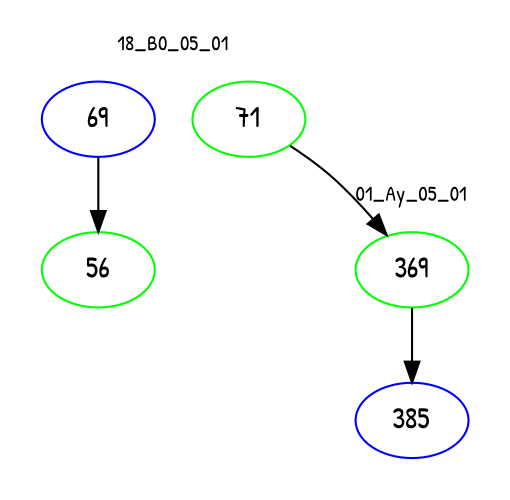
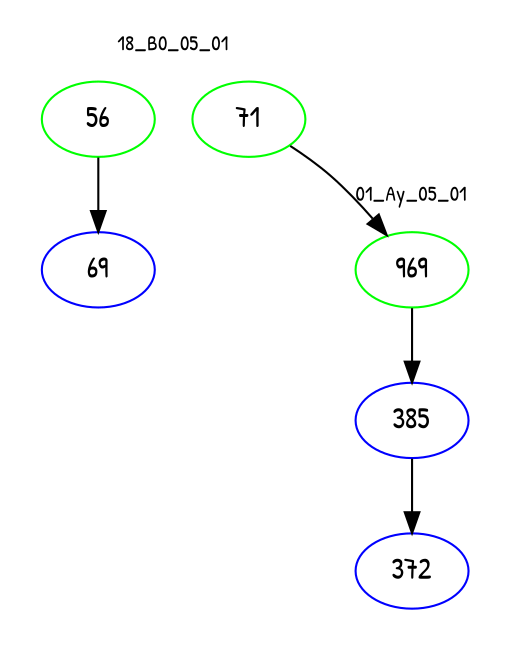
(98, 184) -> (98, 184)
(412, 270) -> (412, 270)
none -> (412, 571)
